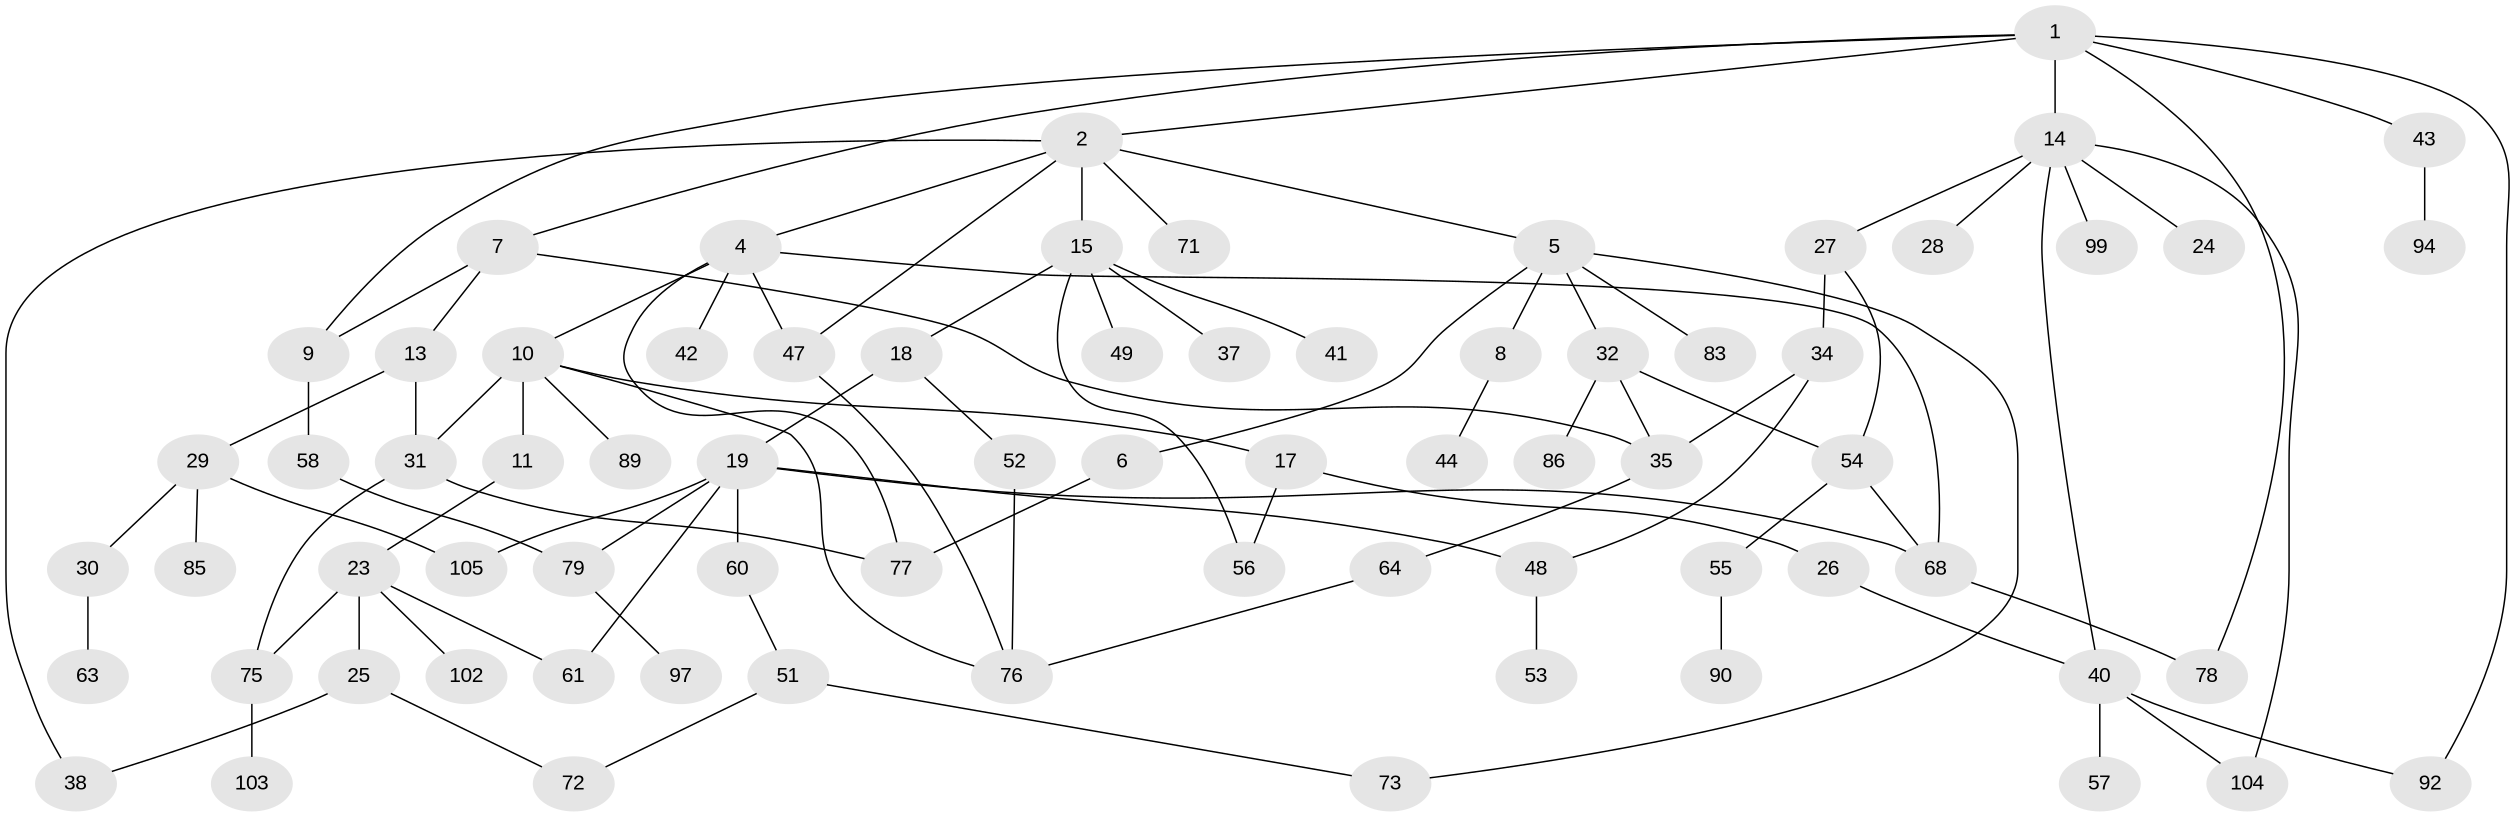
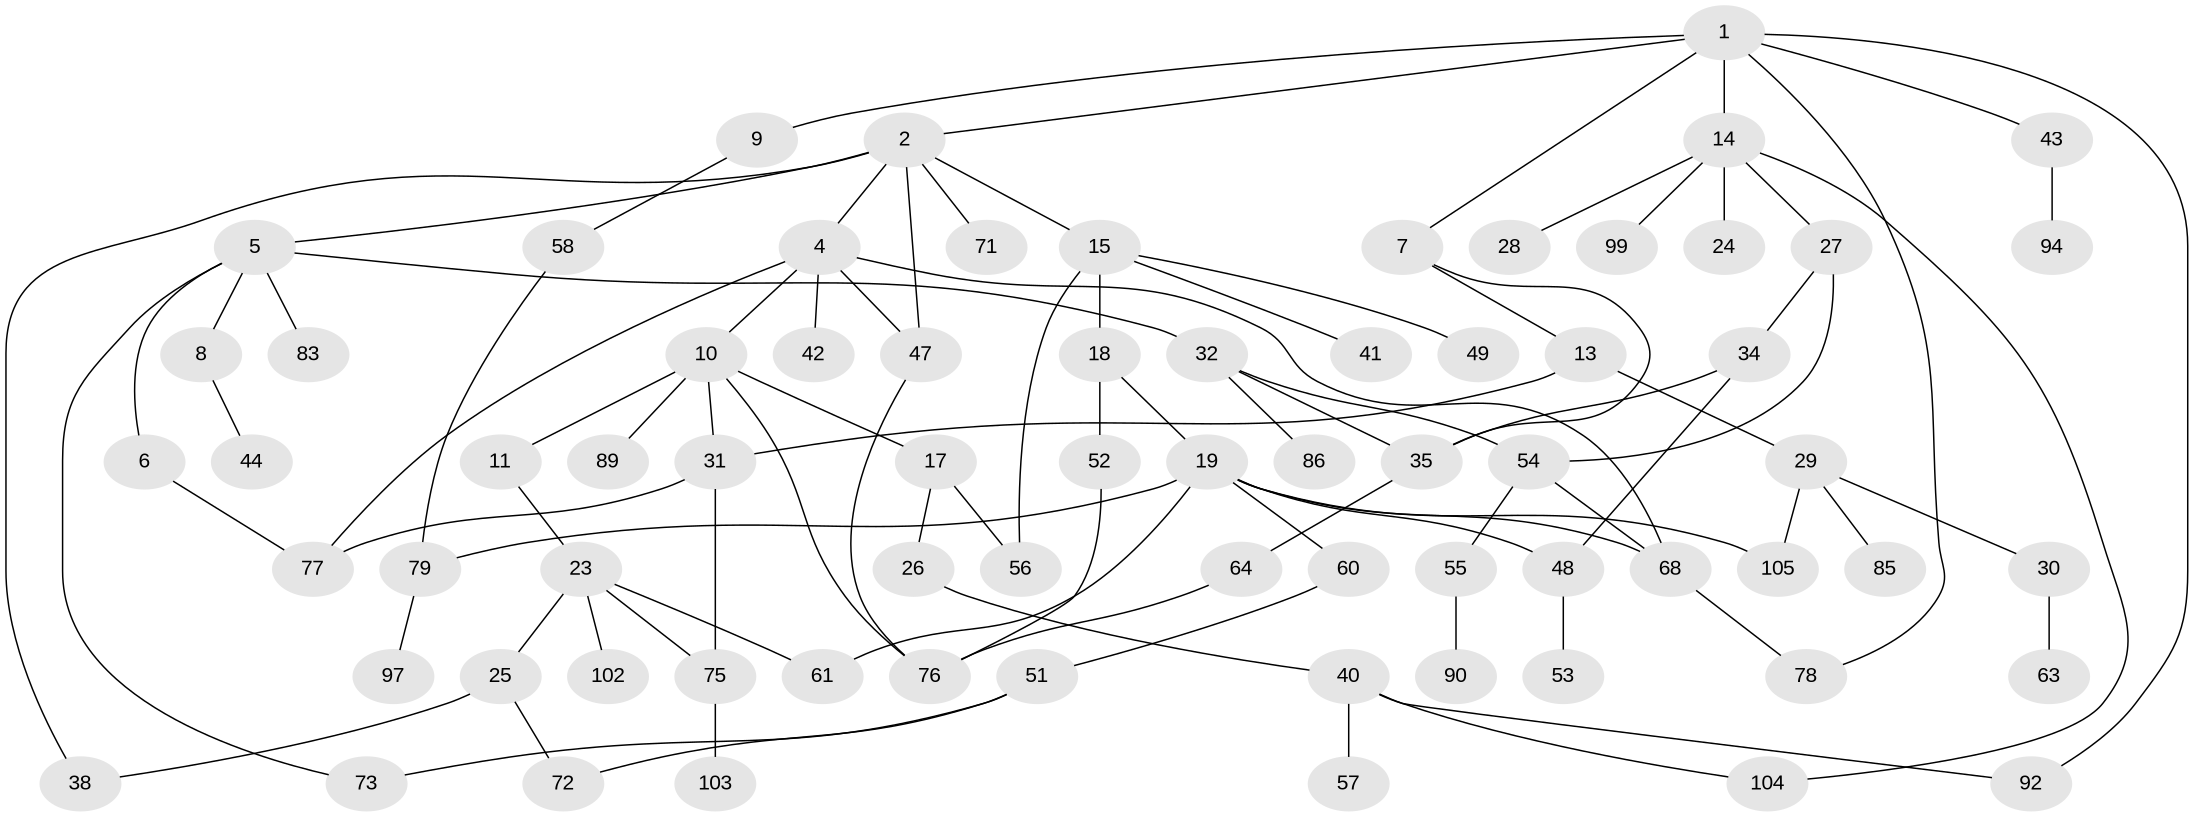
(403, 301) -> none
(1229, 355) -> none
(2057, 409) -> none
